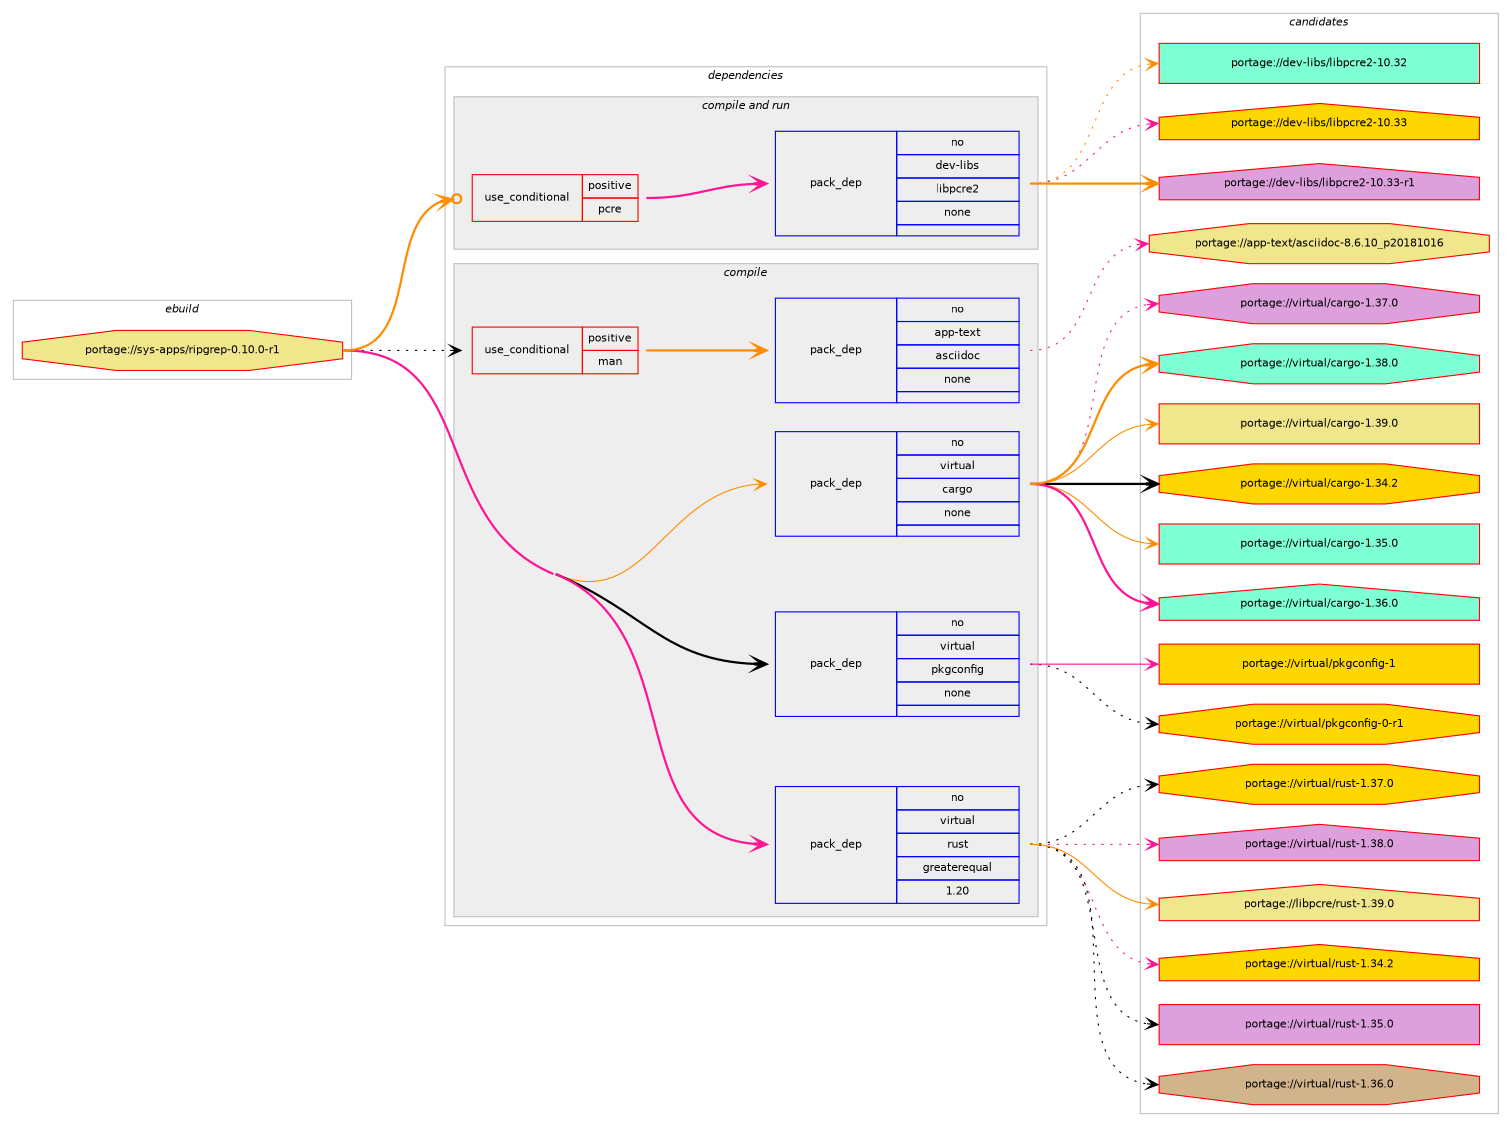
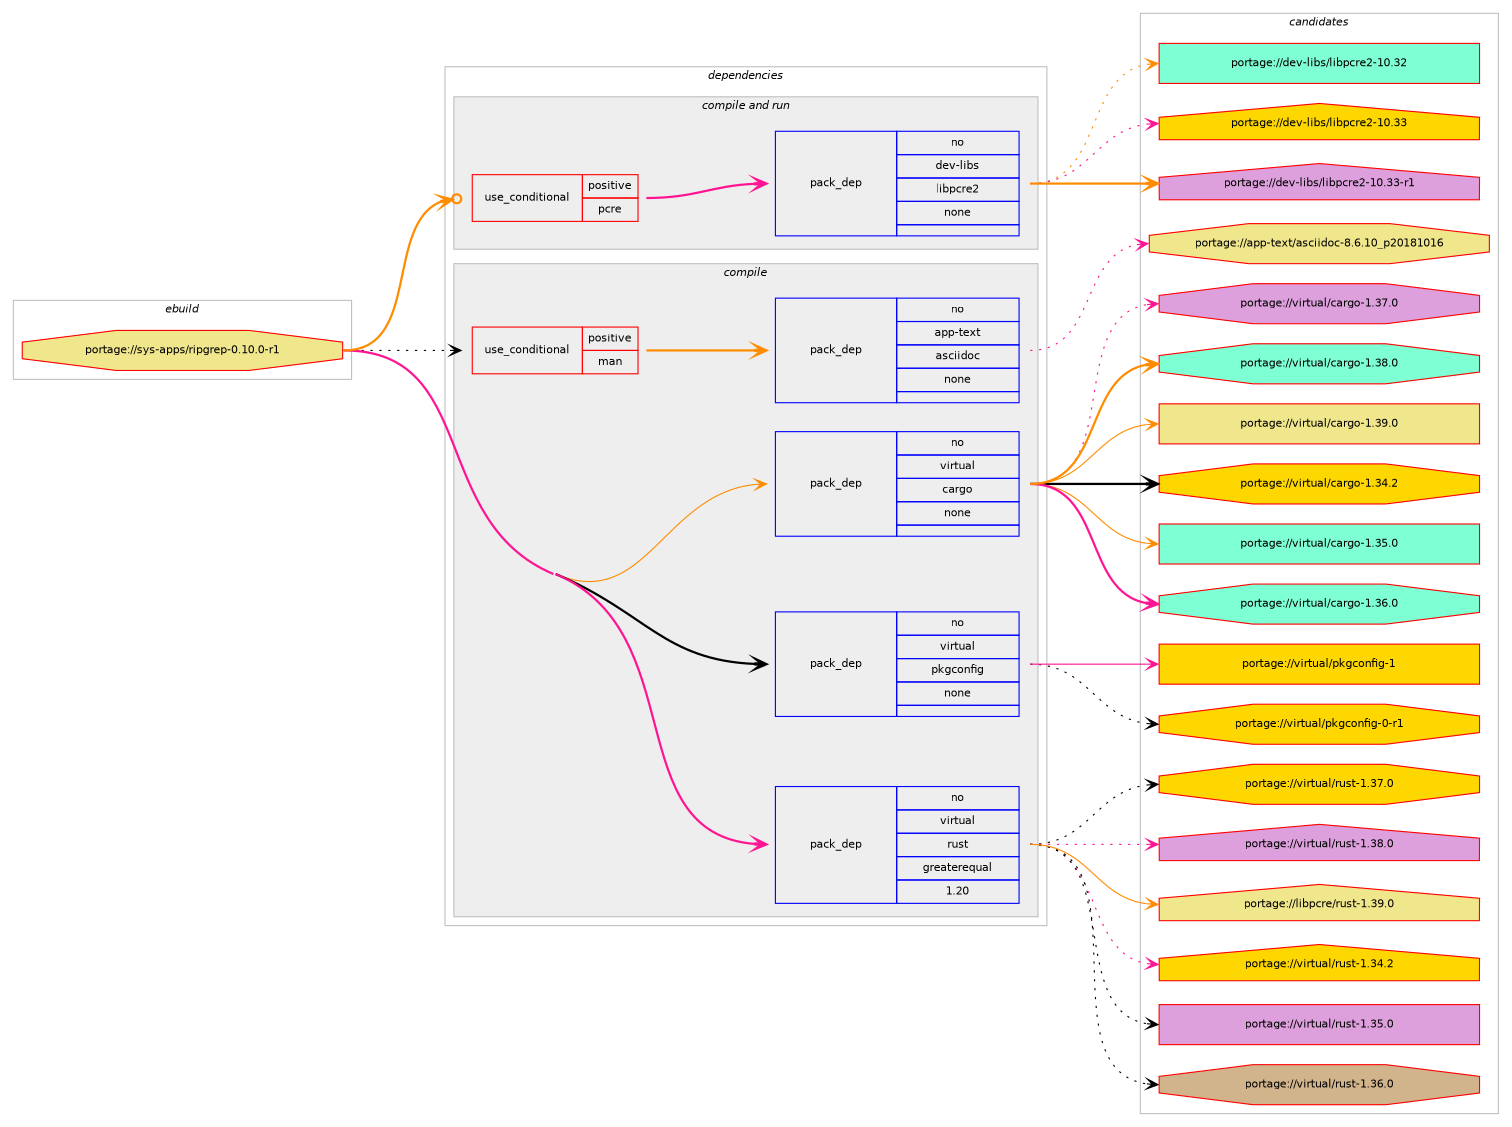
(1319, 604) -> (1319, 604)
